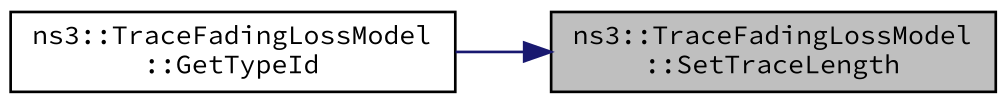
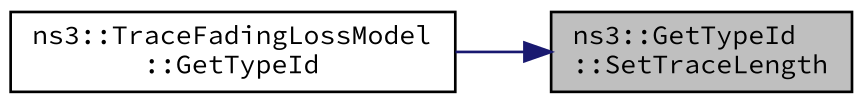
(773, 52) -> (702, 52)
